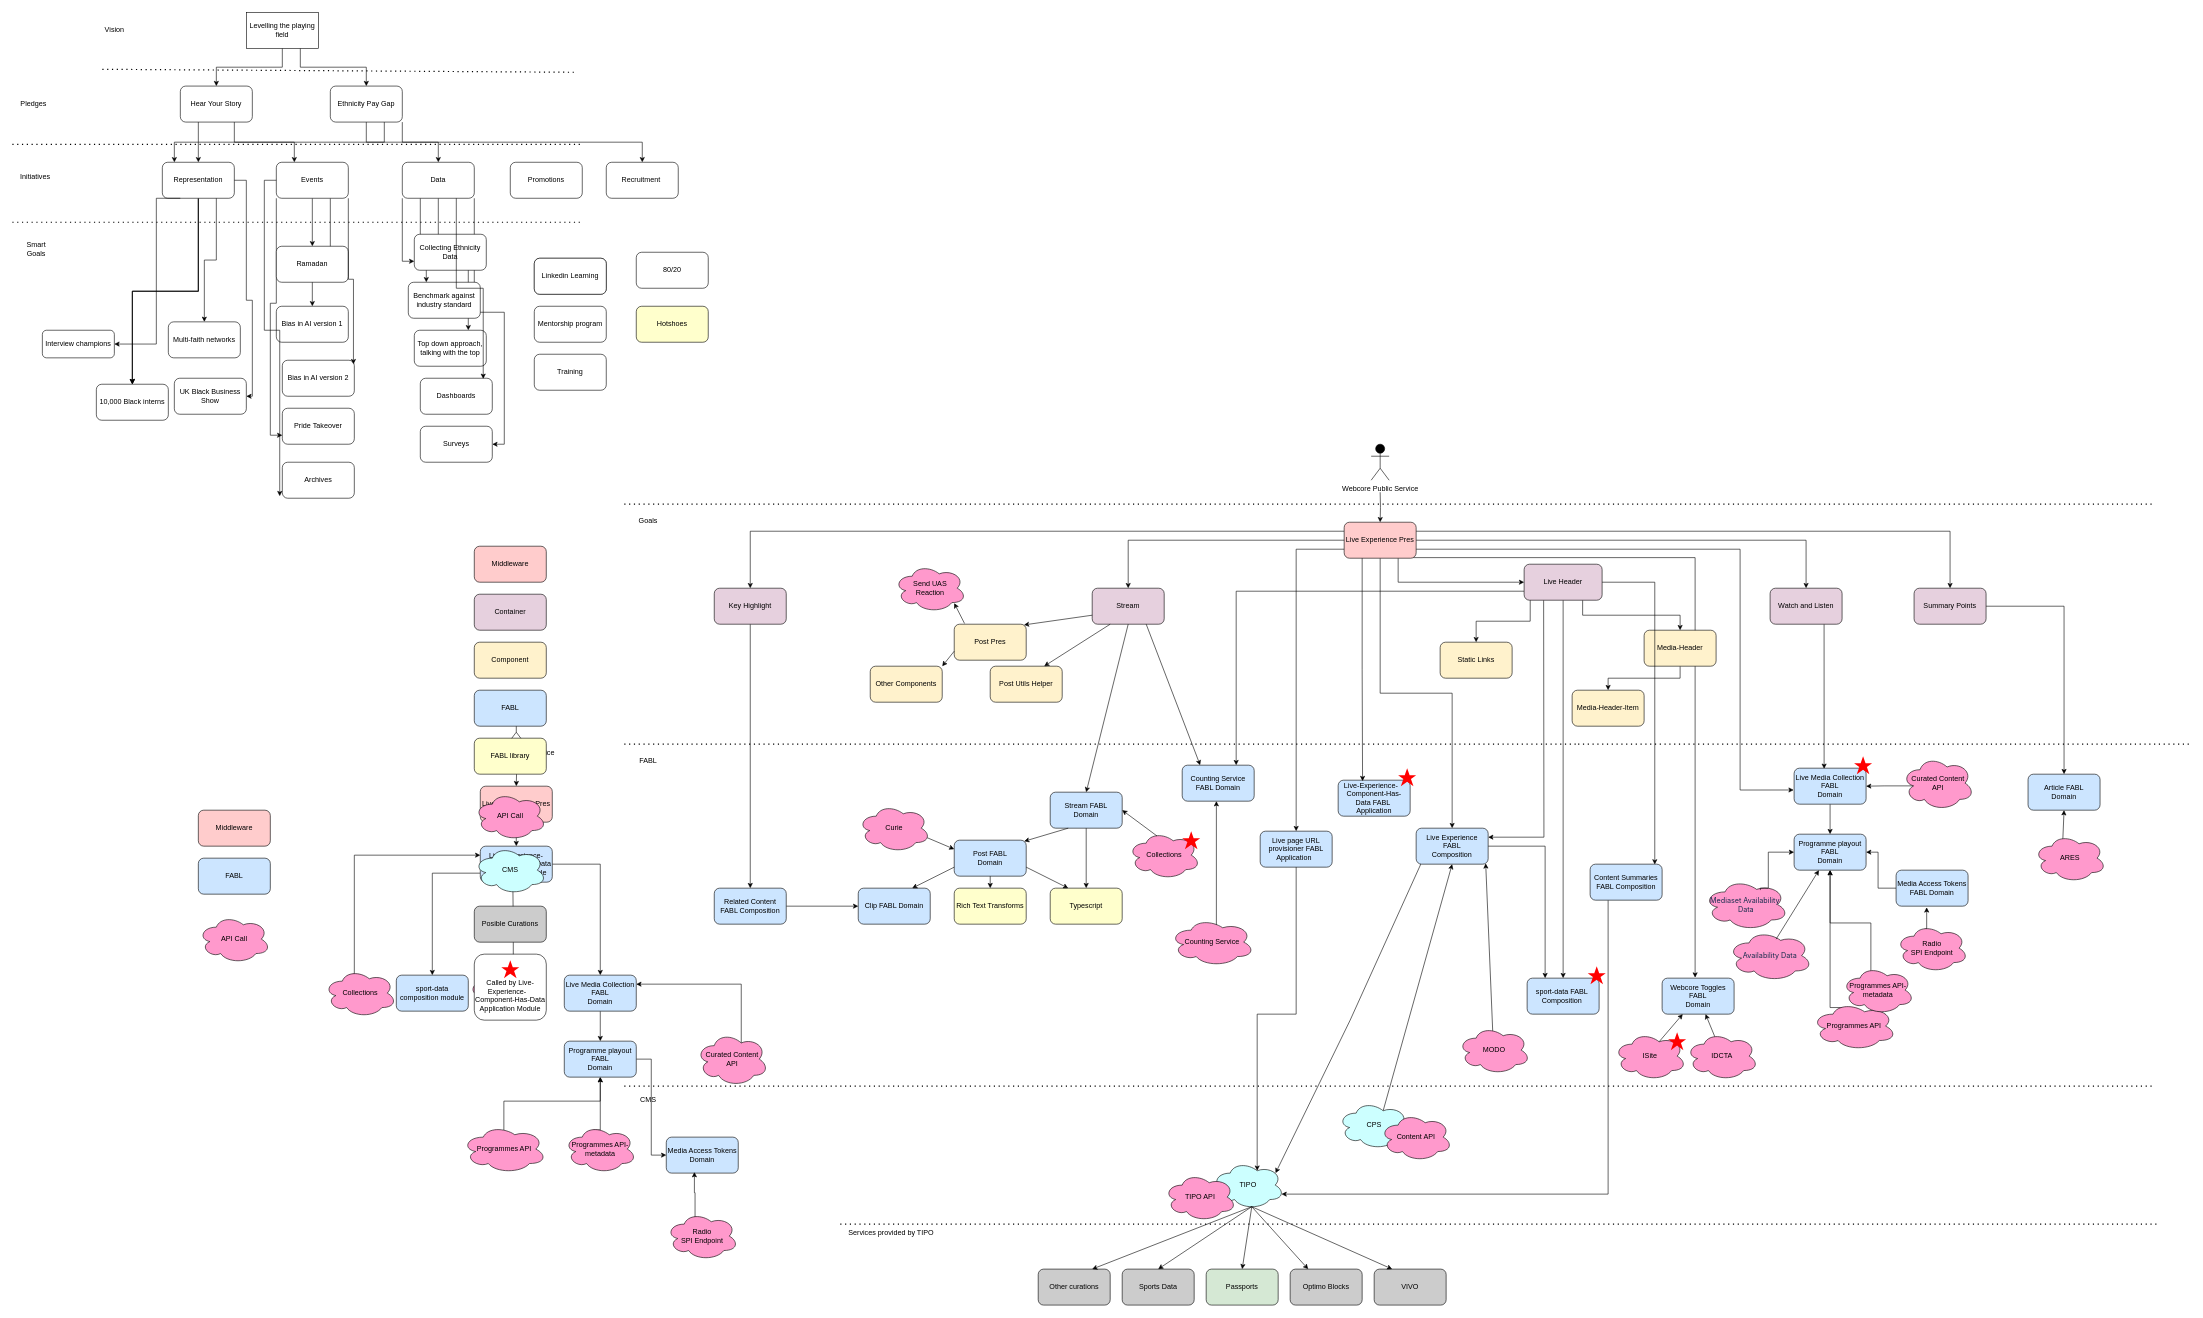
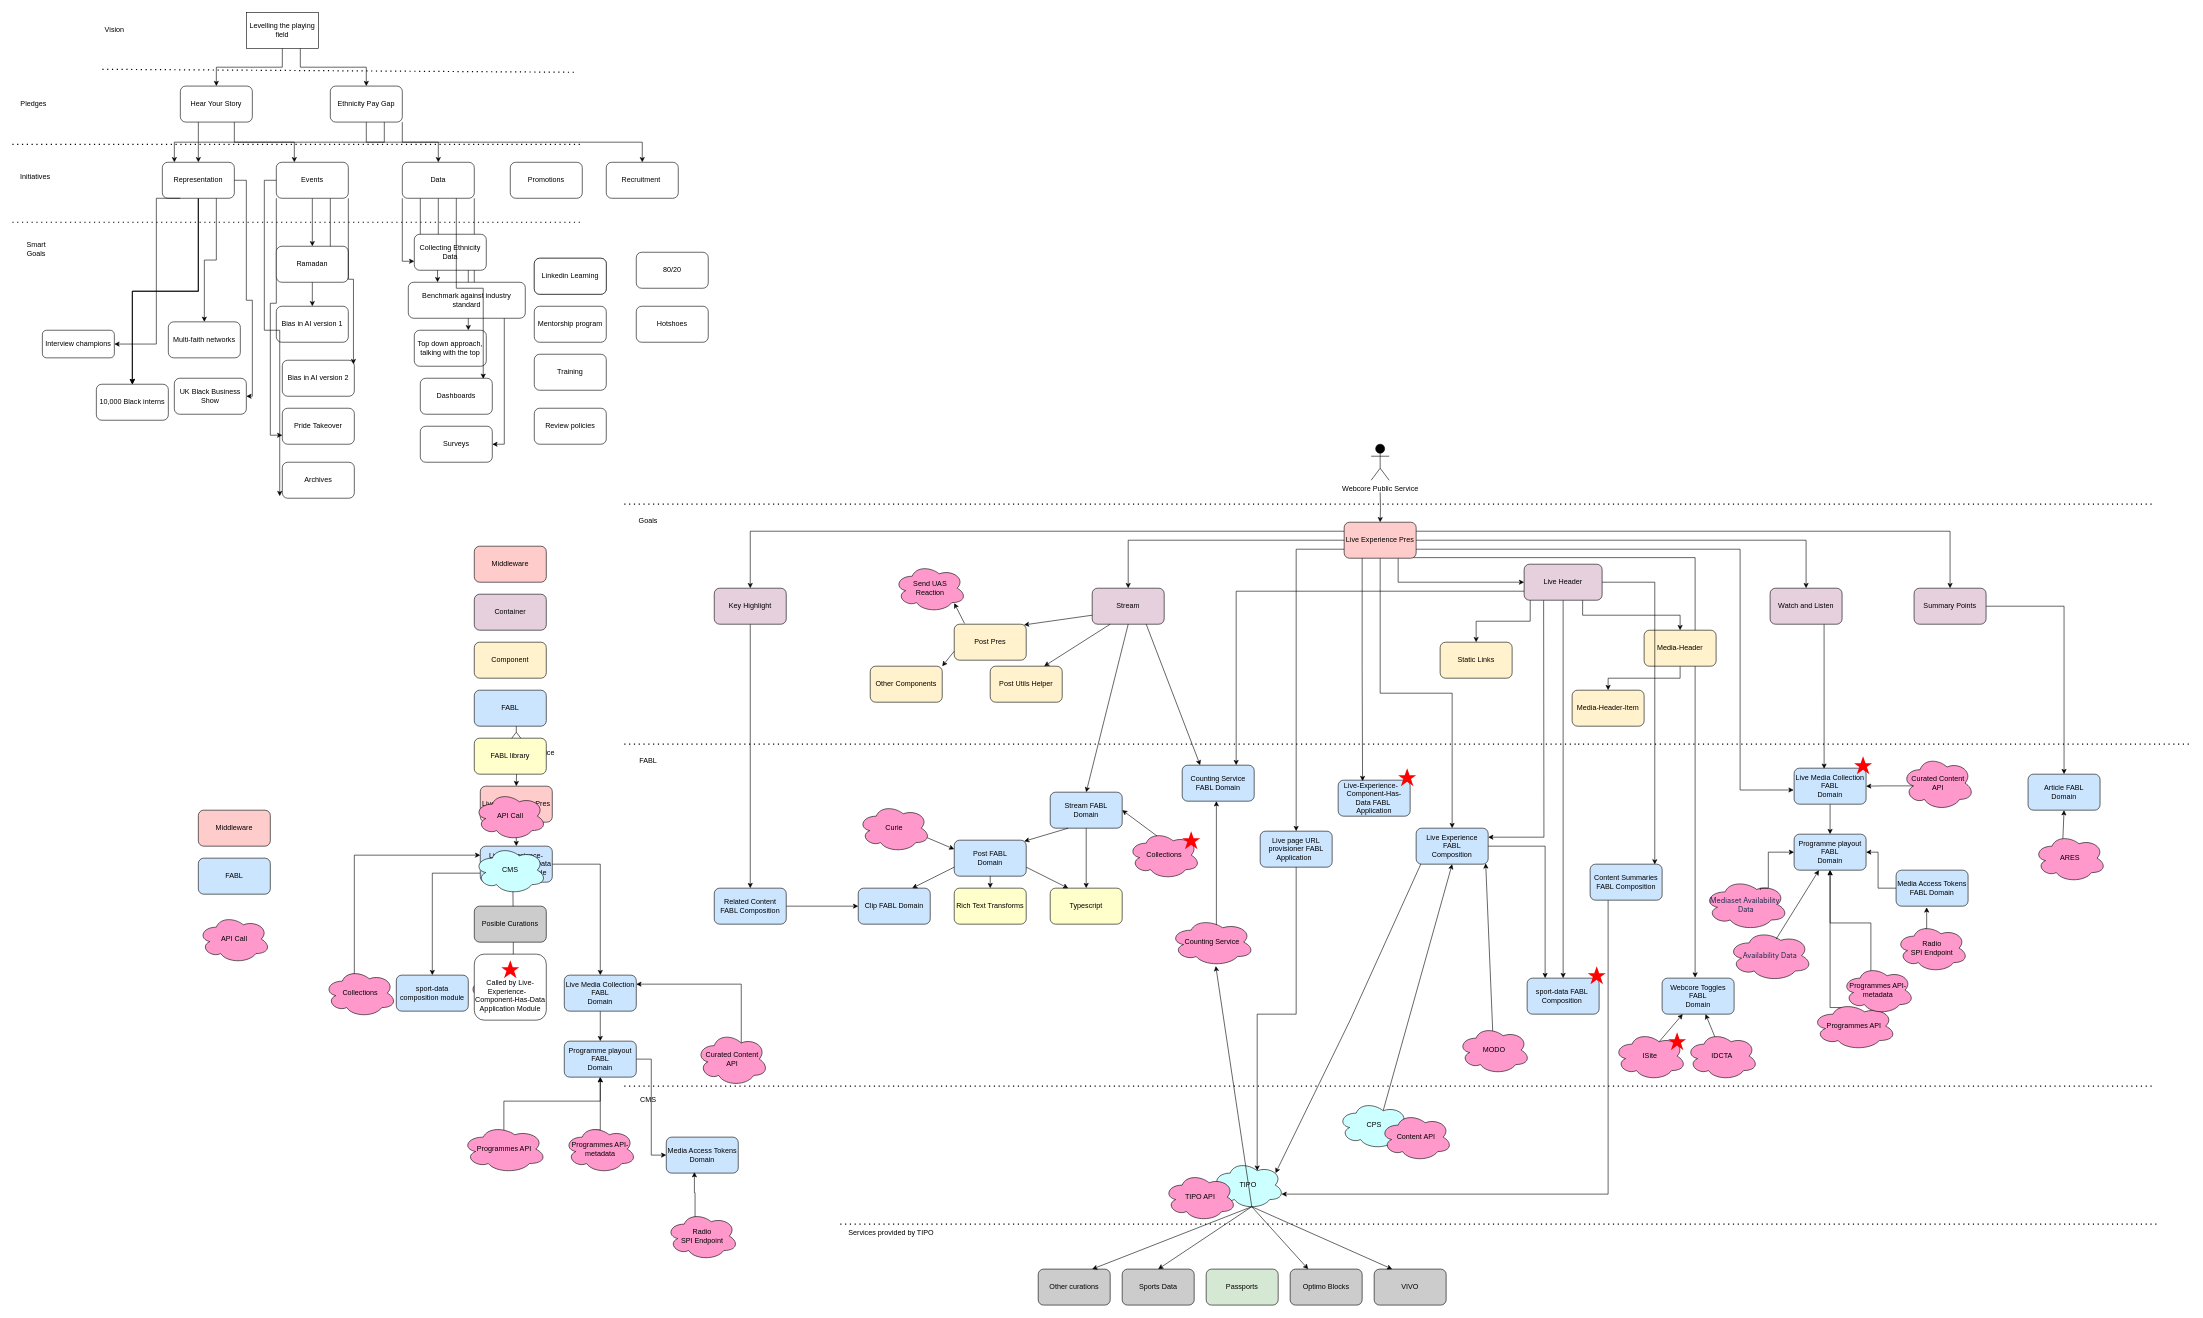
(444, 300) -> (467, 300)
(672, 324) -> (672, 324)
none -> (570, 426)
(1247, 1238) -> (1234, 1088)
